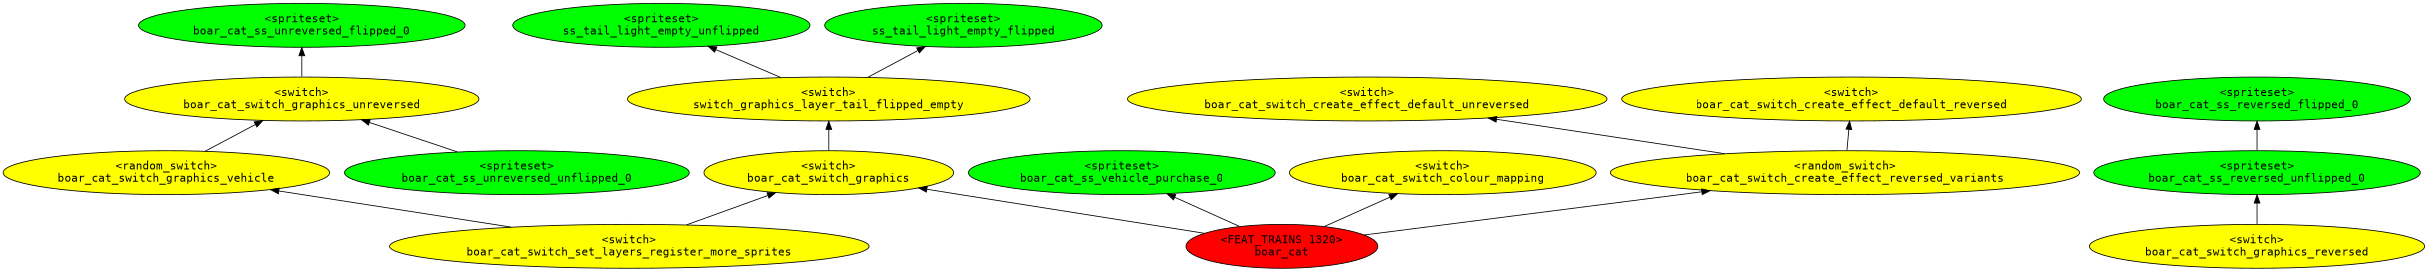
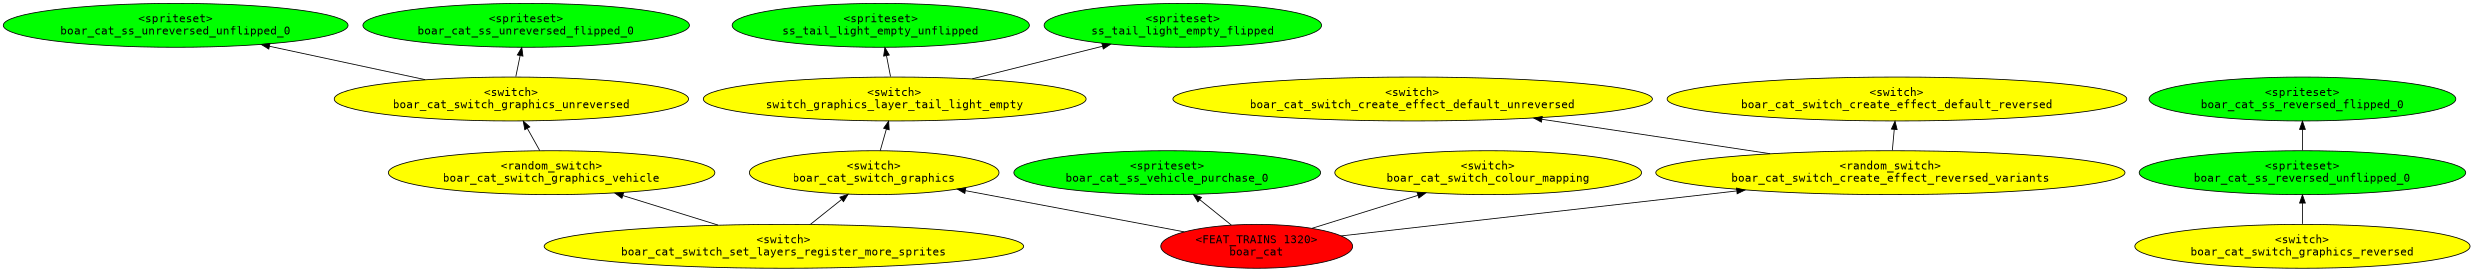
(829, 99) -> (895, 99)
(413, 137) -> (347, 63)
